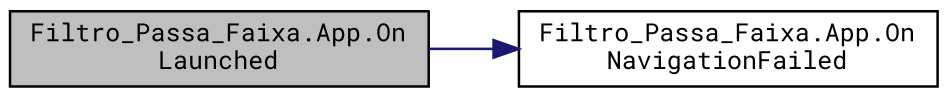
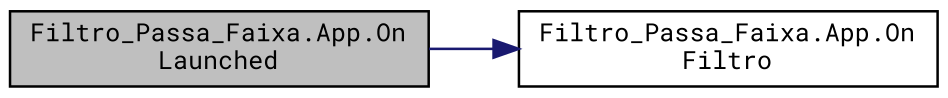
(728, 49) -> (728, 49)
